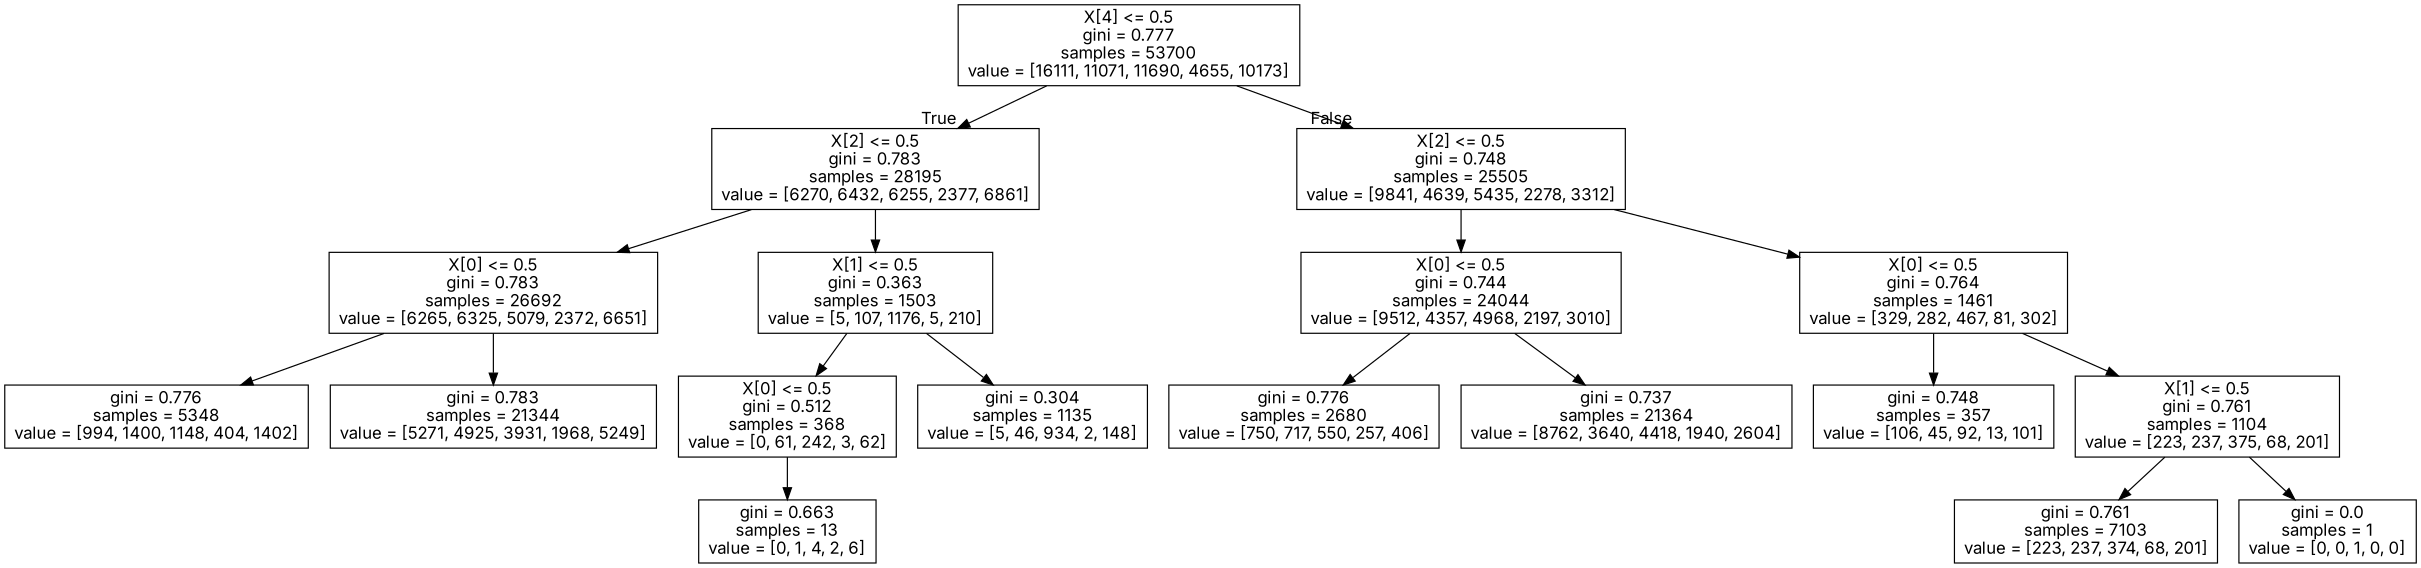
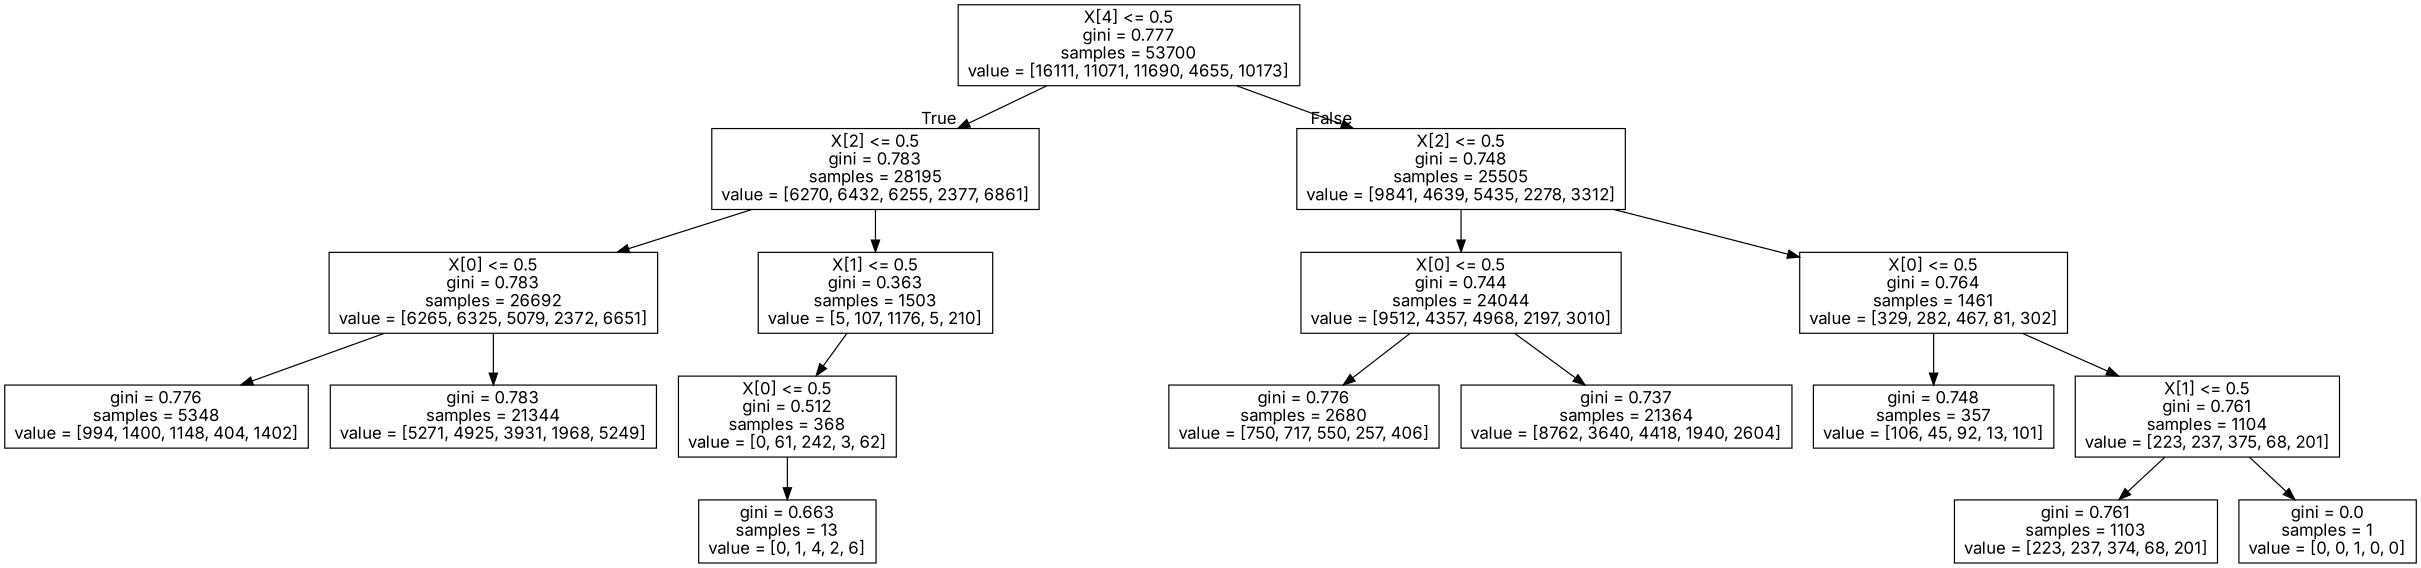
(1033, 417) -> none
(2086, 531) -> (2086, 531)
